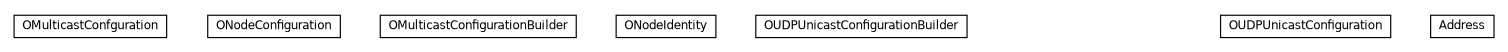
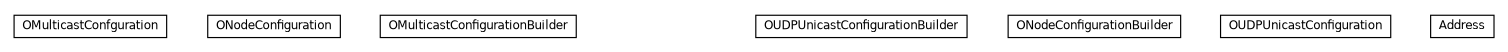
(665, 26) -> none
none -> (1094, 26)
